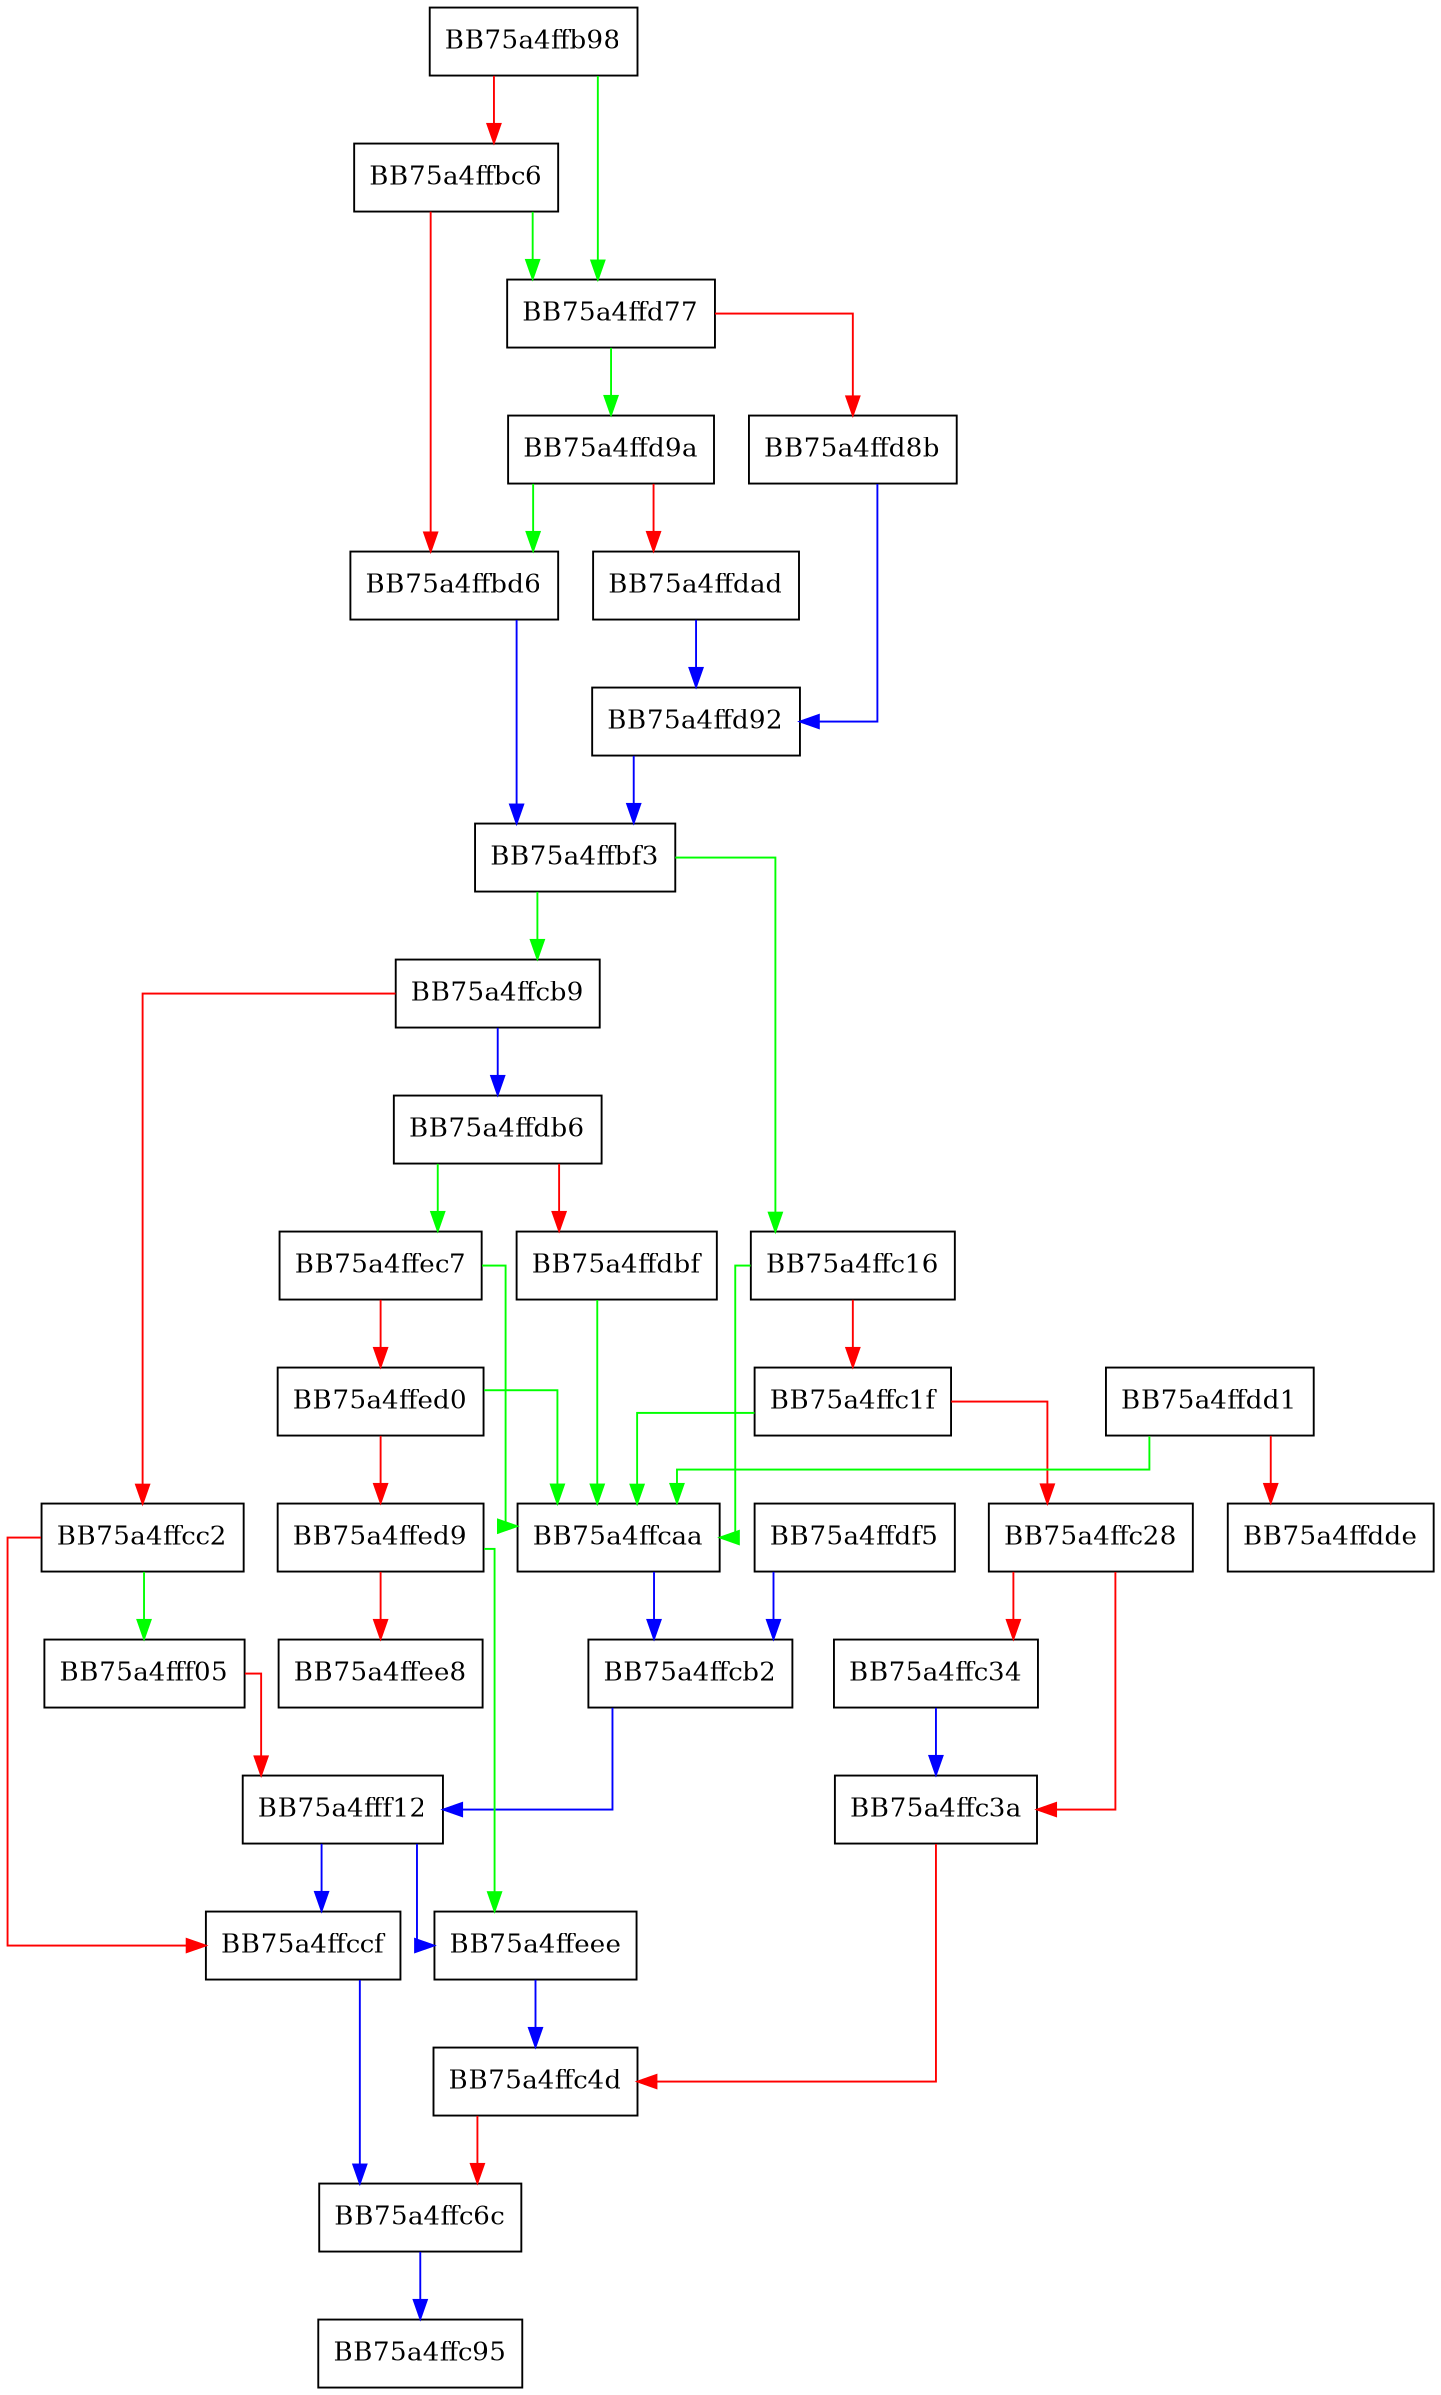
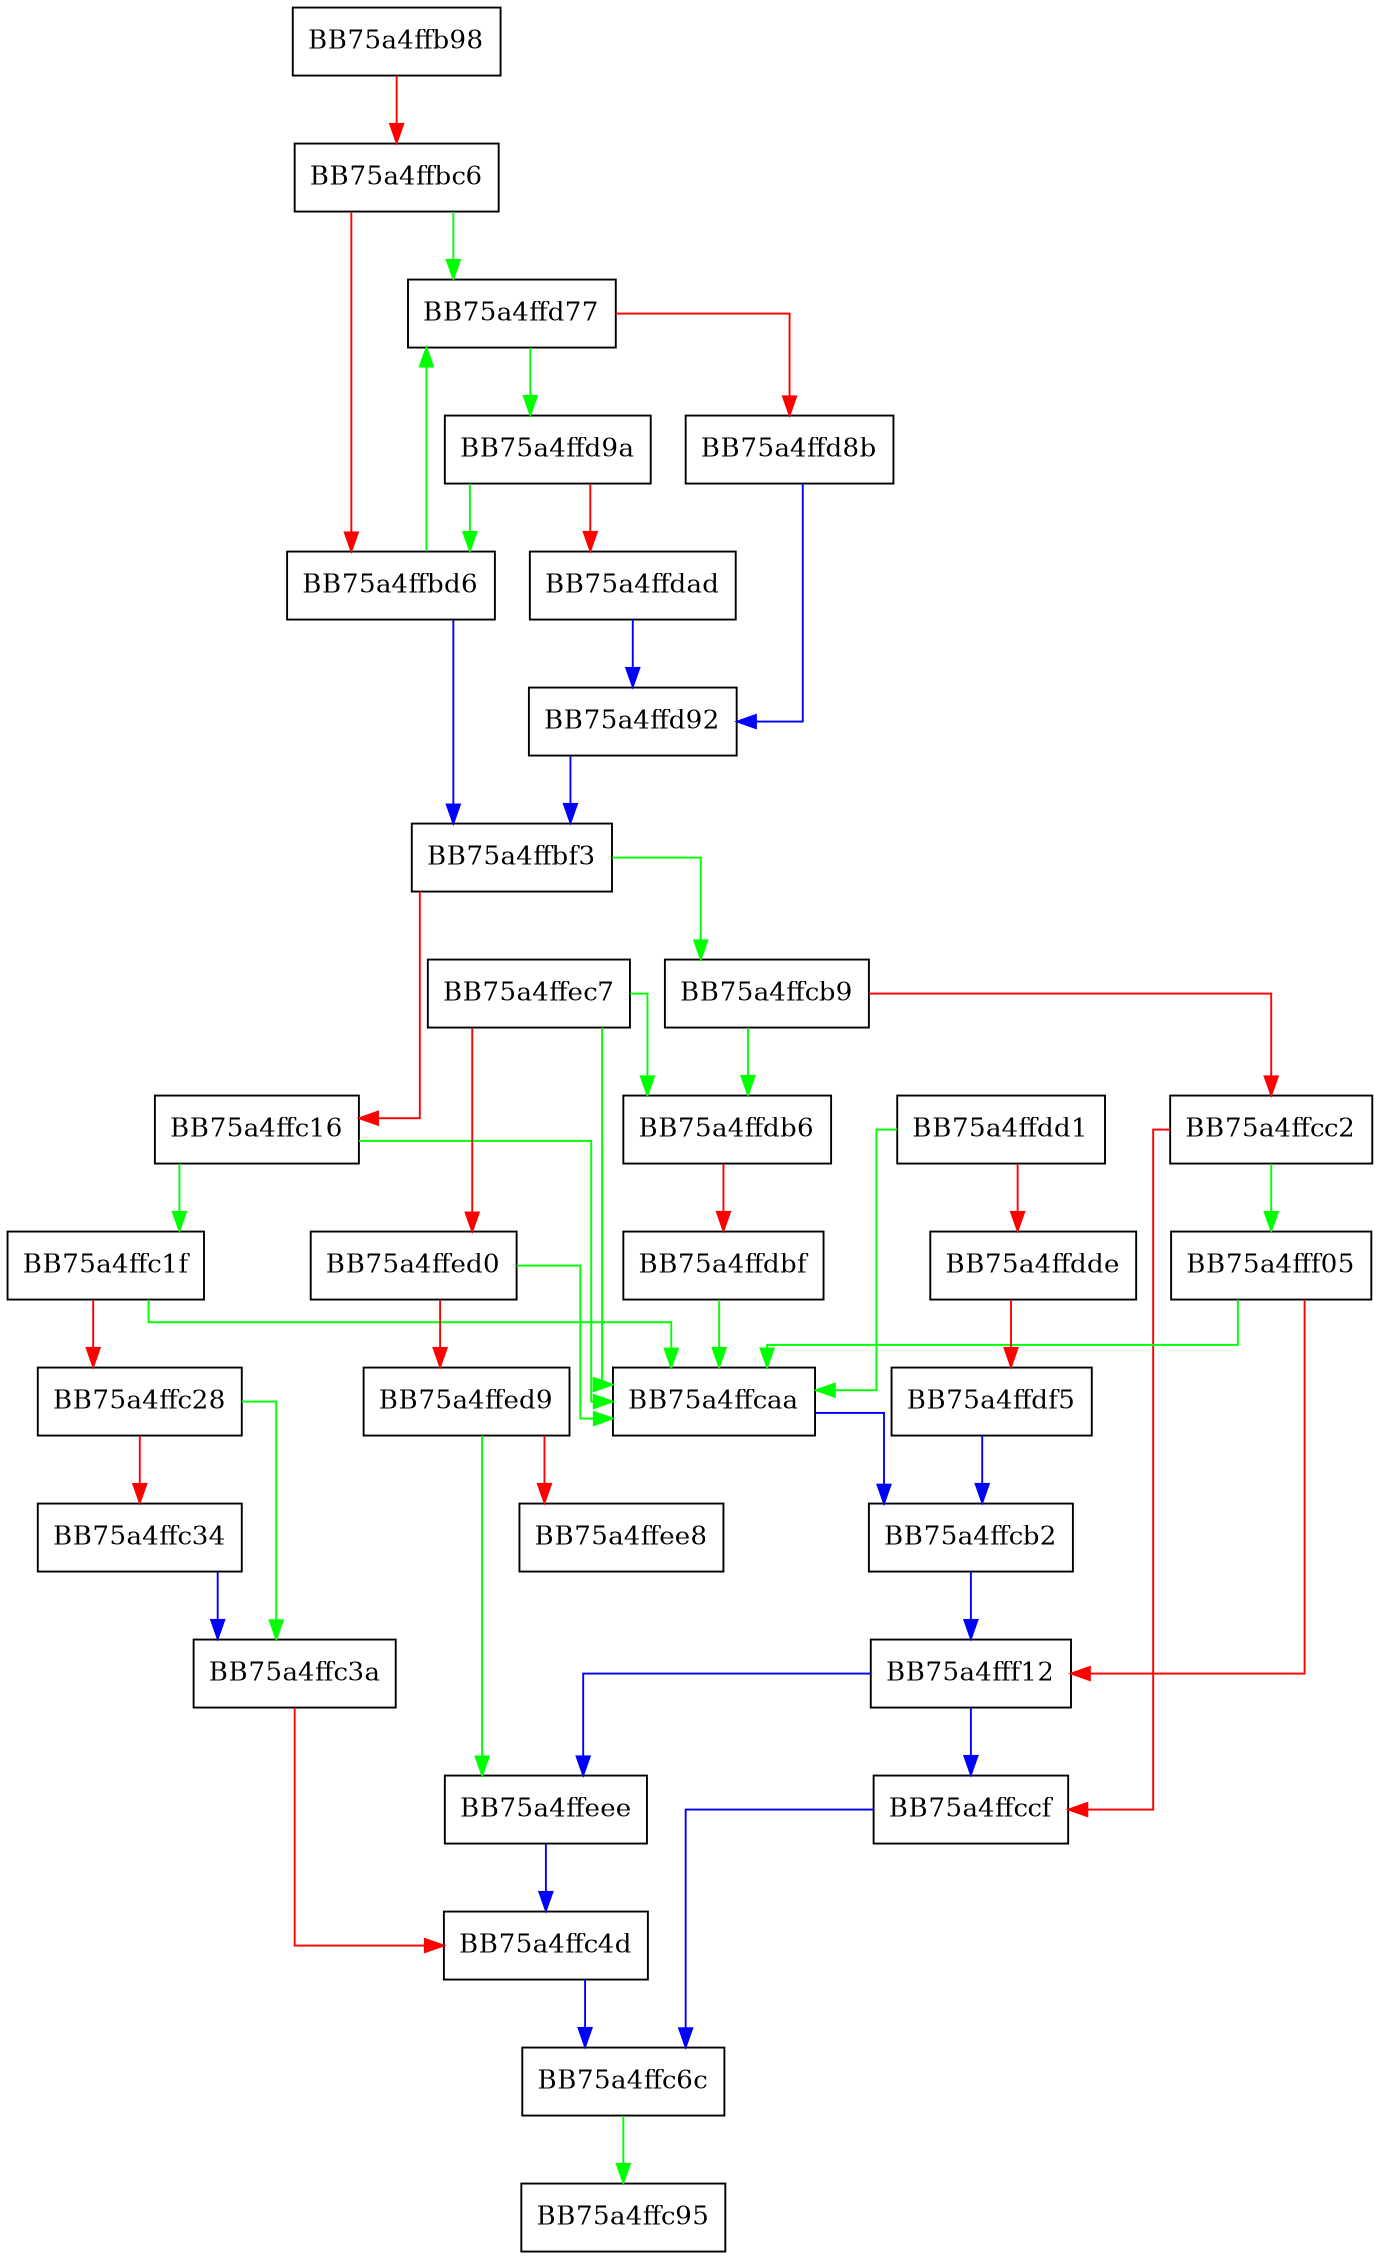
(598, 168) -> (426, 459)
(775, 985) -> (420, 1026)
(498, 1052) -> (748, 1052)
(438, 1188) -> (647, 1026)
(853, 1324) -> (179, 1188)
none -> (1011, 1324)
none -> (1023, 1345)
(1115, 1720) -> (276, 1494)
(477, 2140) -> (585, 2004)
(420, 2276) -> (623, 2140)
